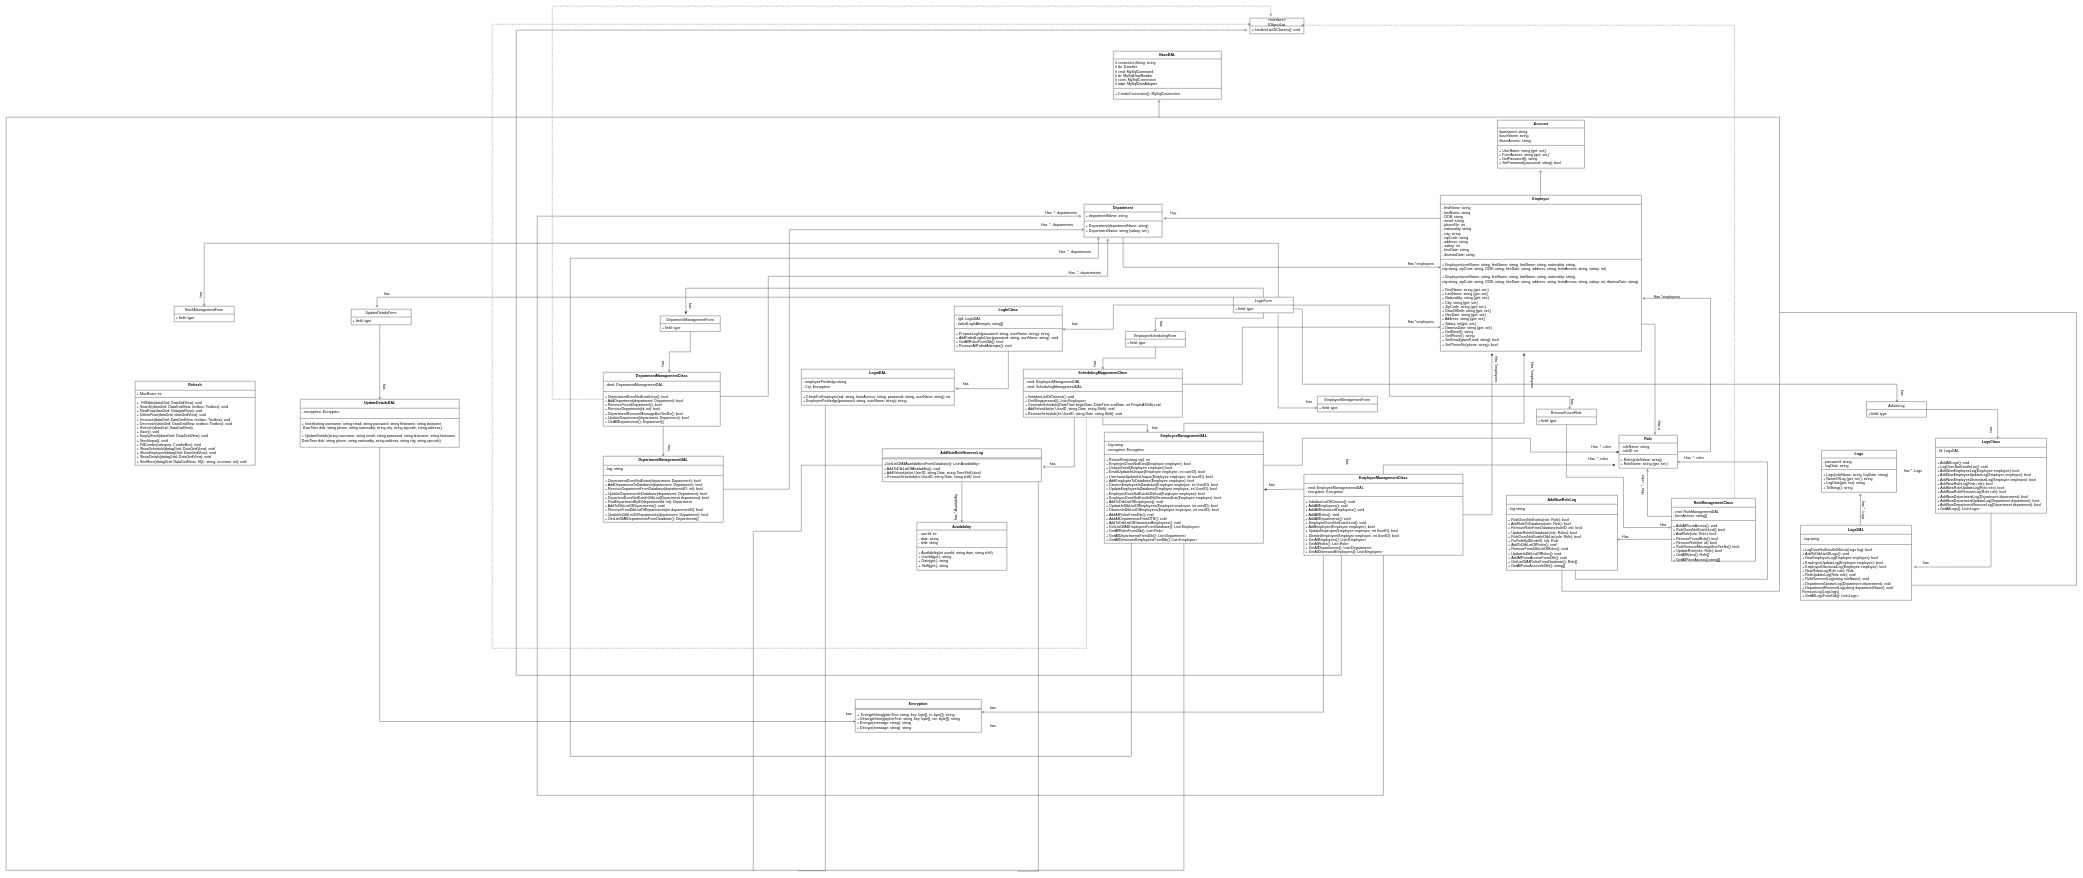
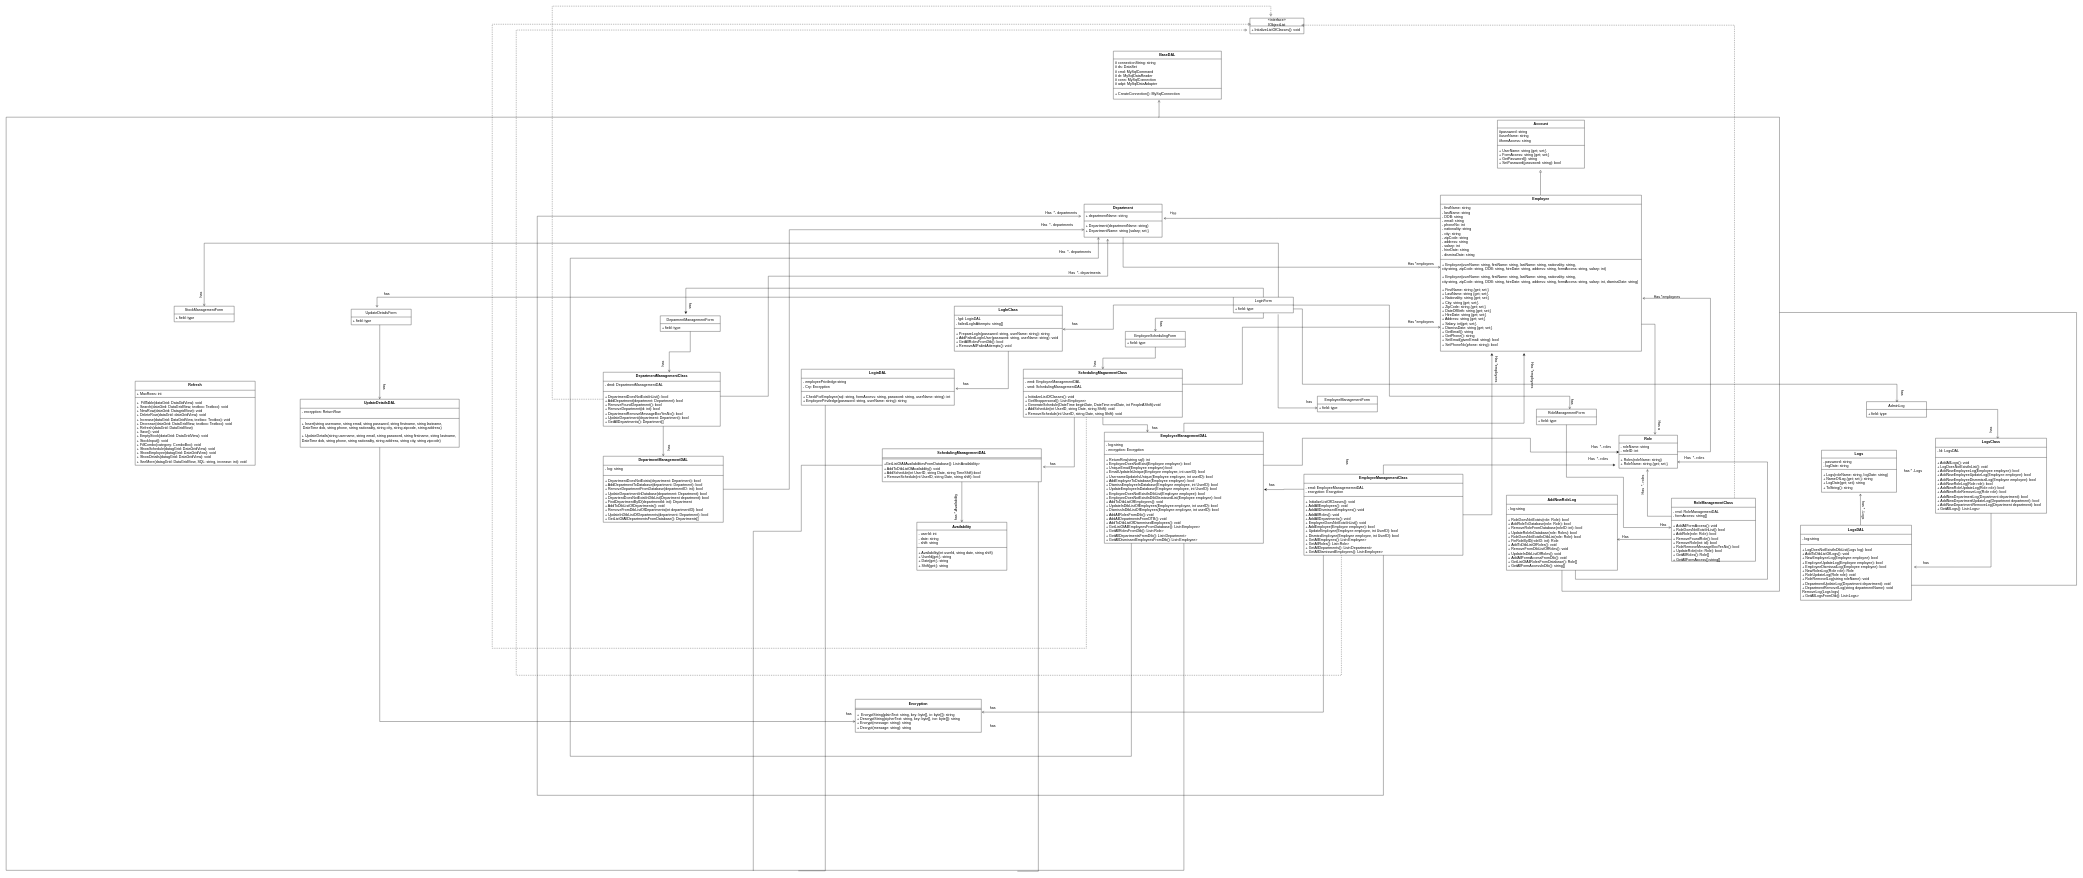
(1305, 25) -> (1305, 25)
(324, 412) -> (323, 412)
(1566, 413) -> (1566, 413)
(962, 453) -> (962, 453)
(516, 461) -> (516, 461)
